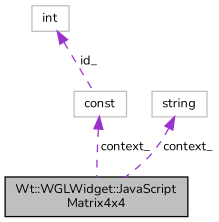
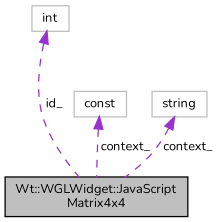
(79, 67) -> (42, 115)
